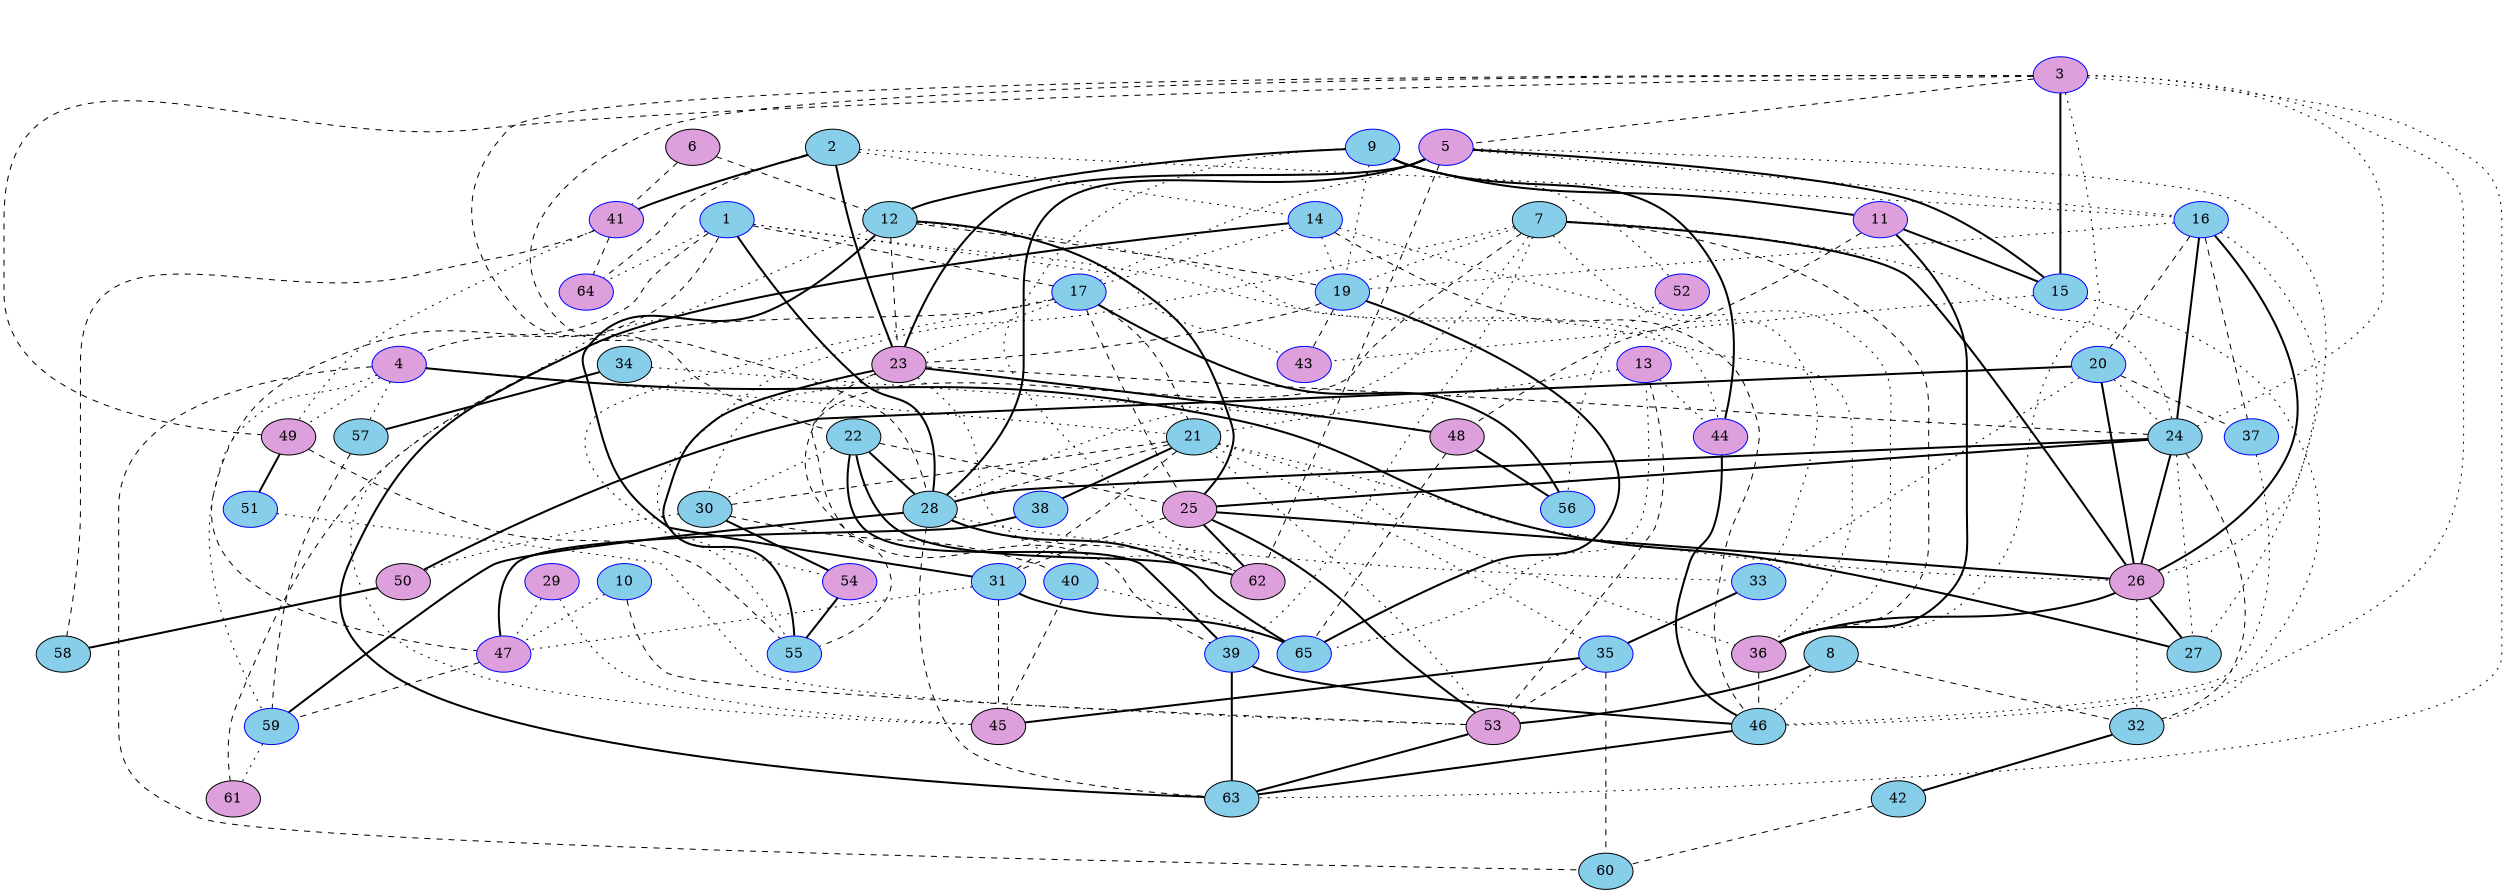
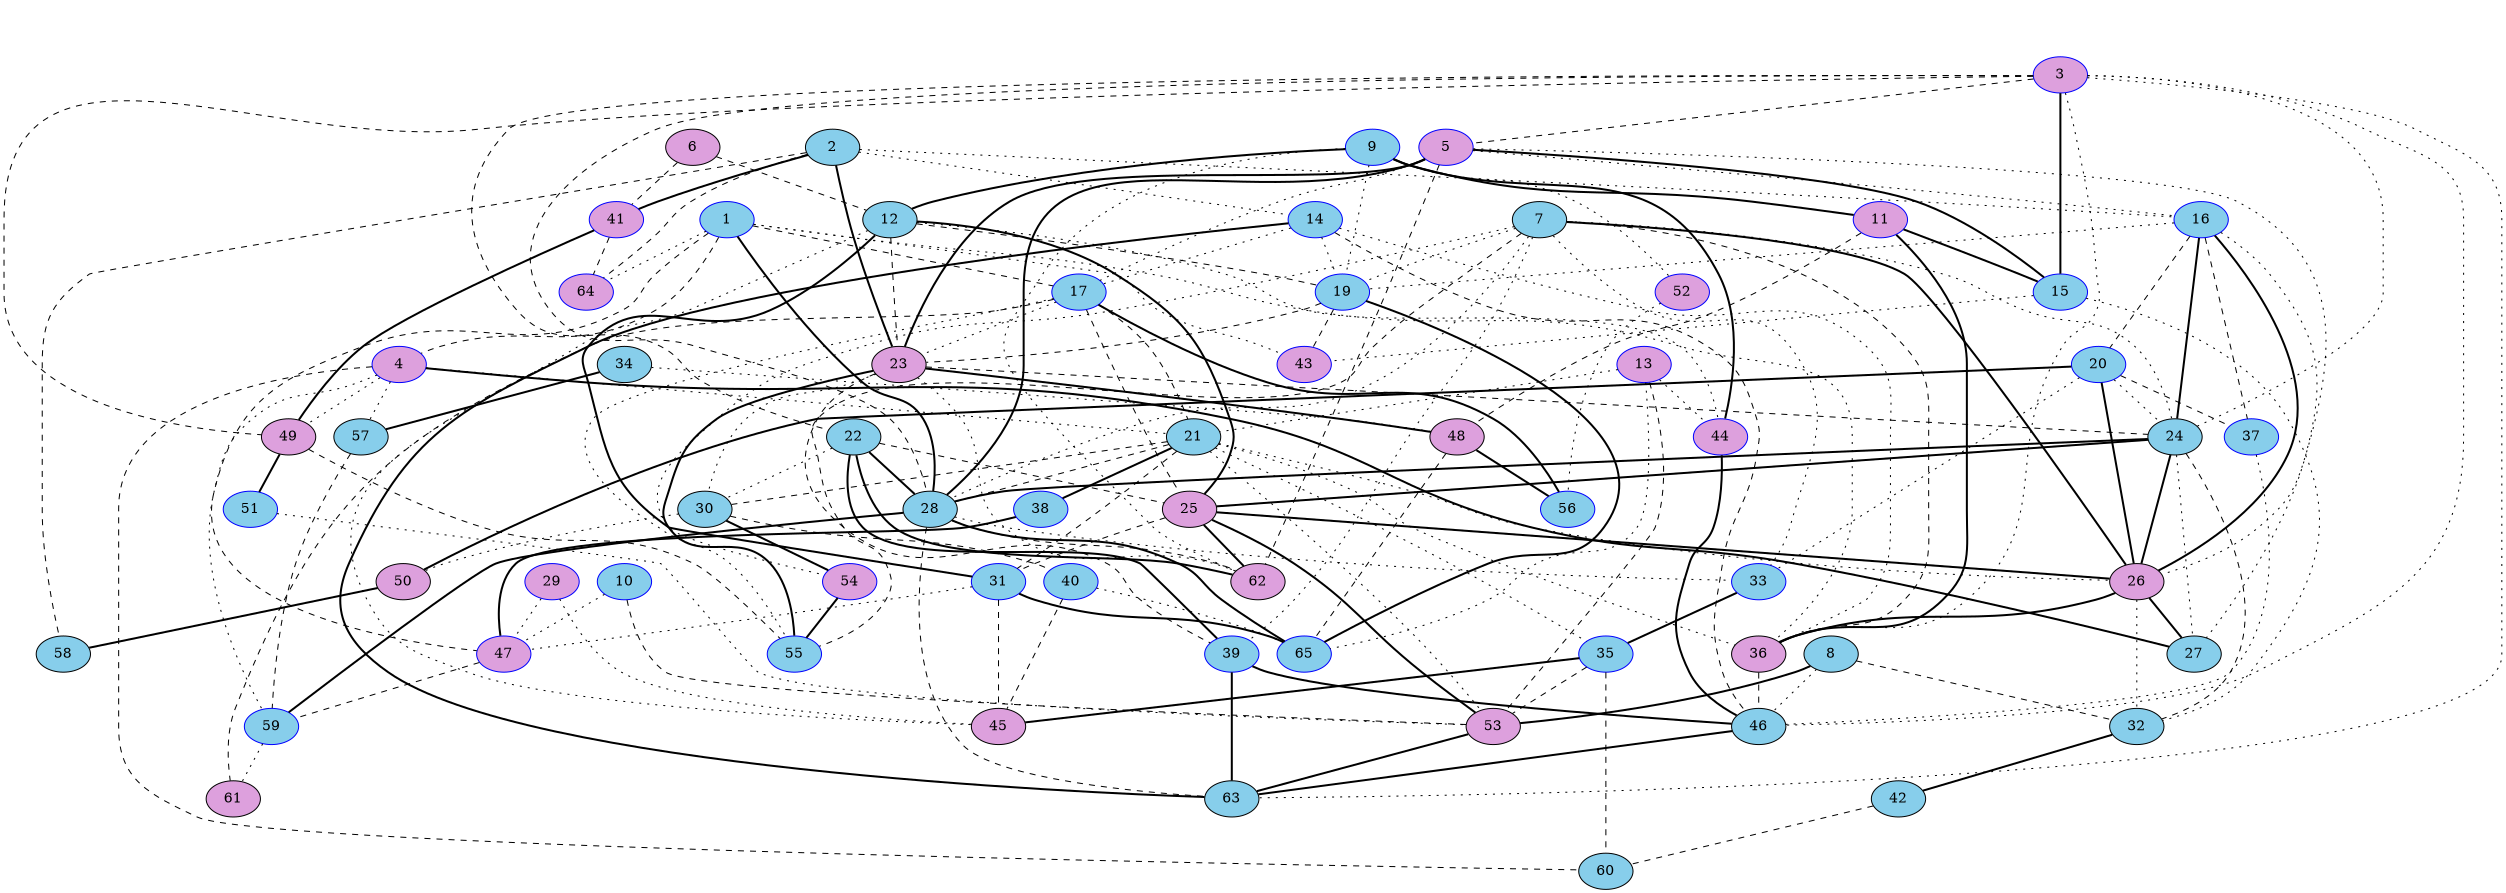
(177, 275) -> (260, 244)
(432, 306) -> (432, 306)
